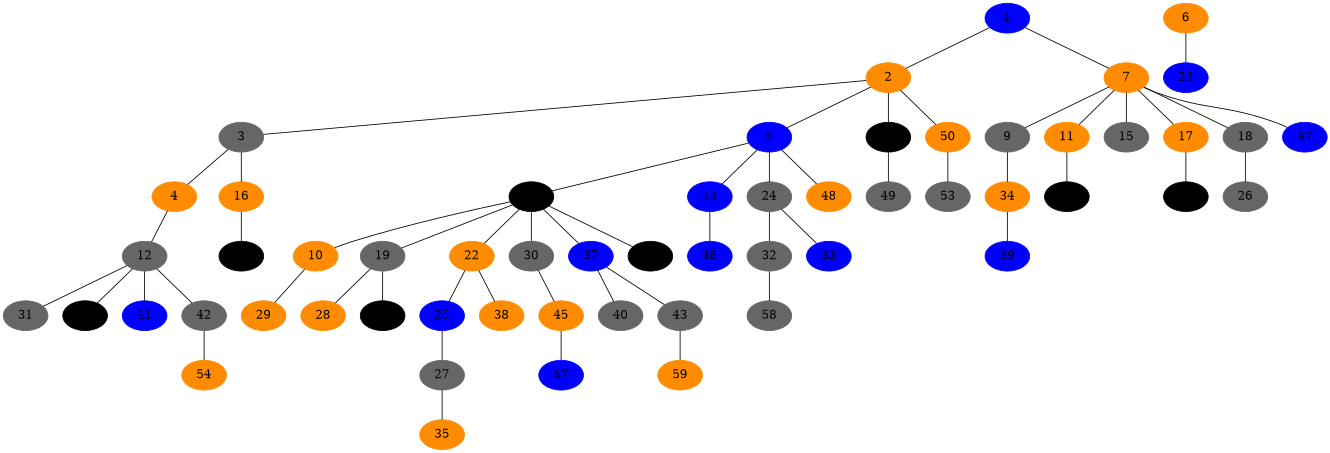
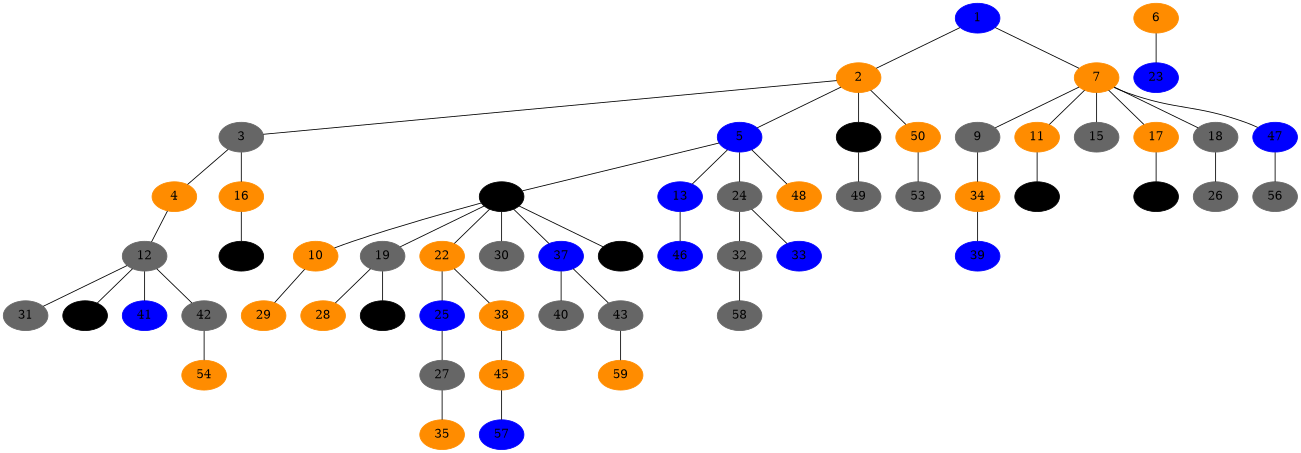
none -> (1275, 197)
(546, 286) -> (502, 346)
